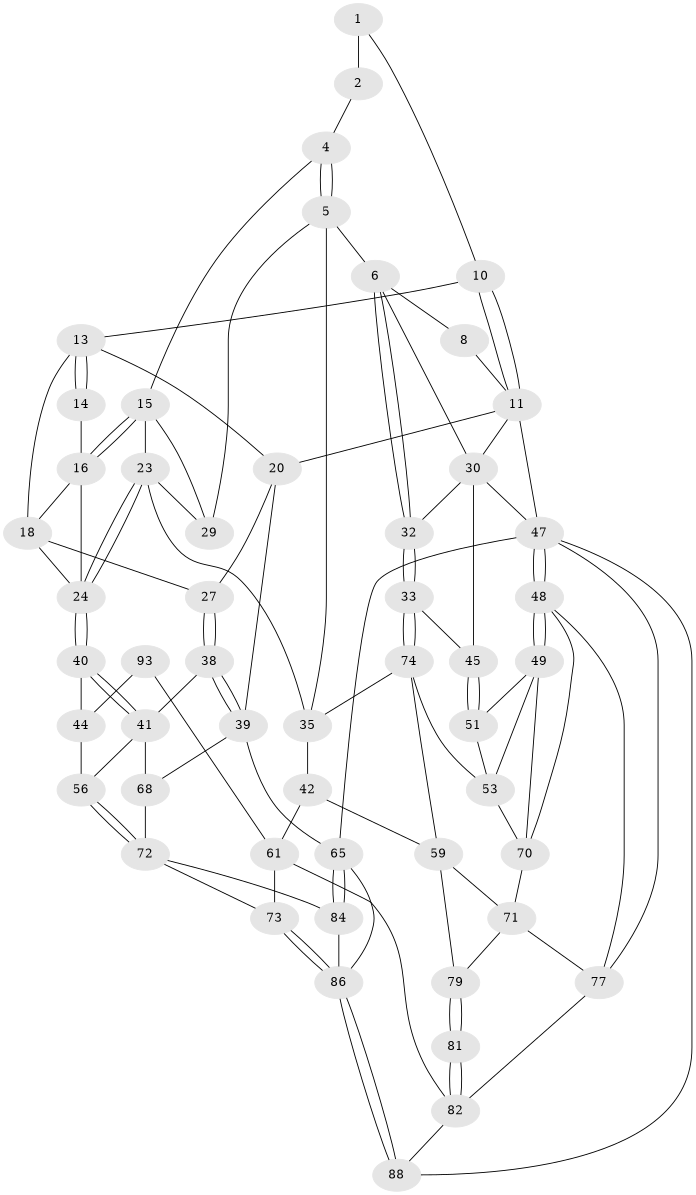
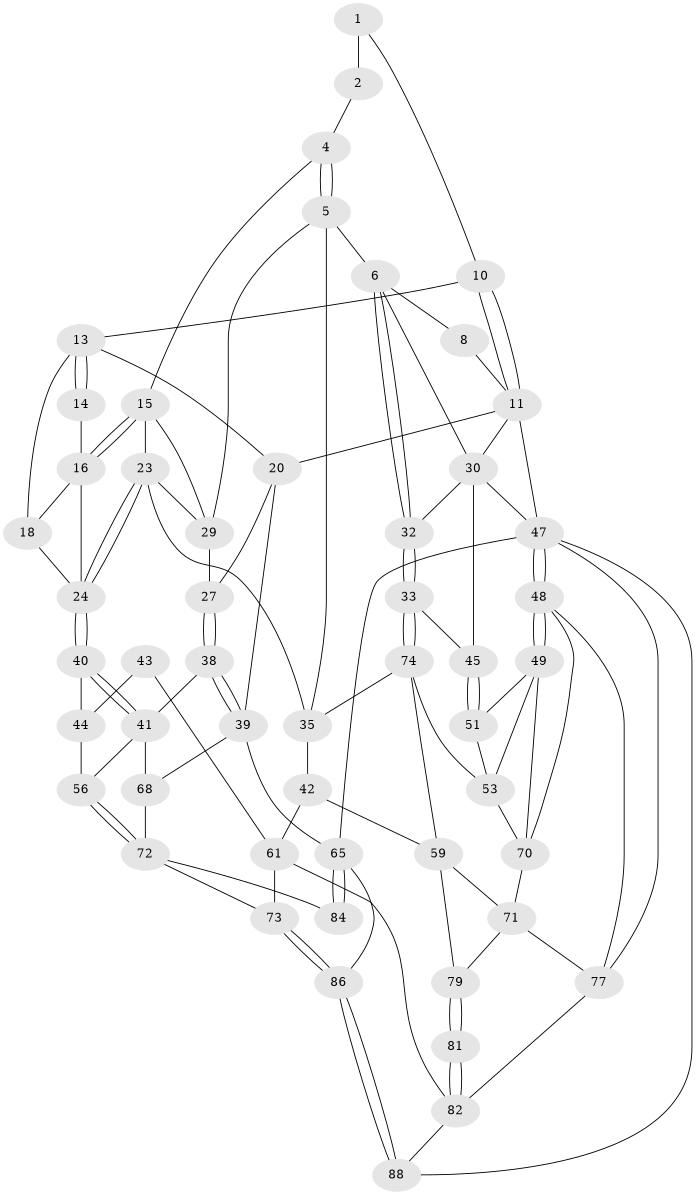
(119, 565) -> (210, 560)
(145, 662) -> (145, 662)
(339, 951) -> none
